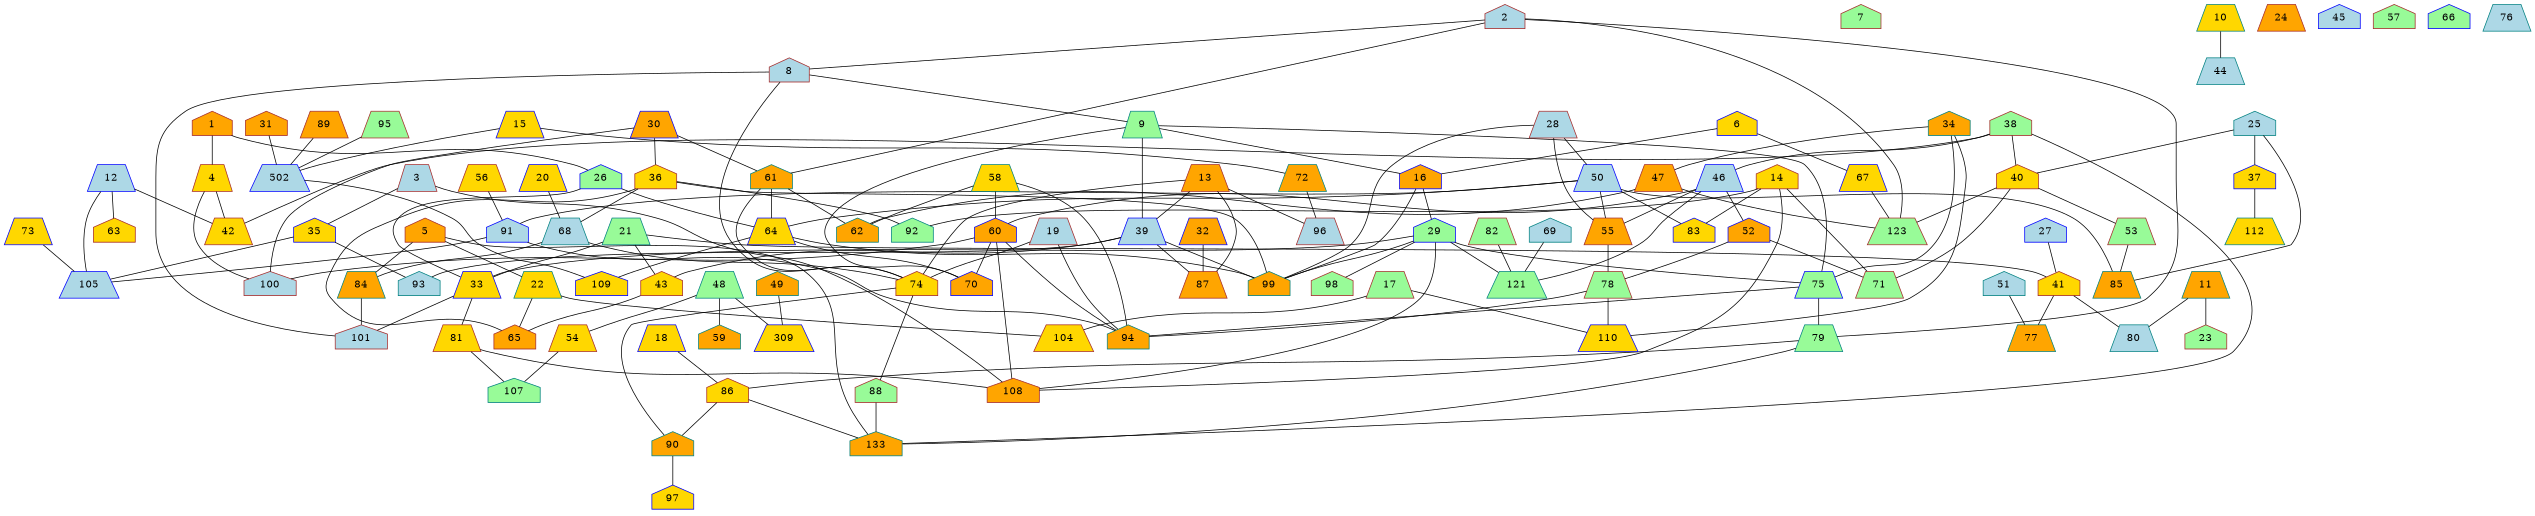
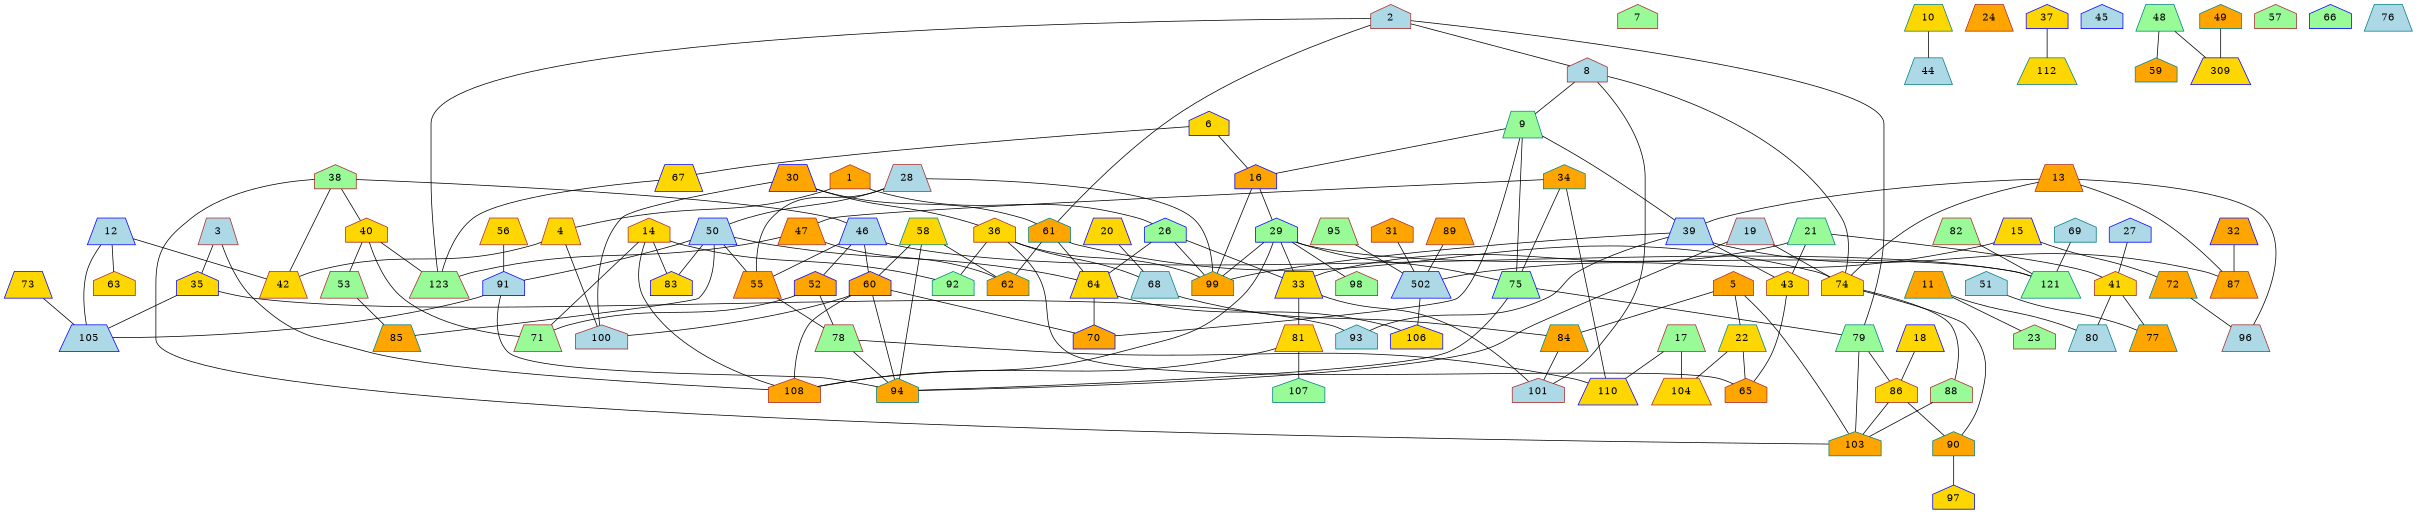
(2255, 125) -> none
(1117, 255) -> (1189, 259)
(743, 262) -> none
(602, 285) -> (1417, 338)
(573, 338) -> none
(876, 445) -> (1855, 445)
